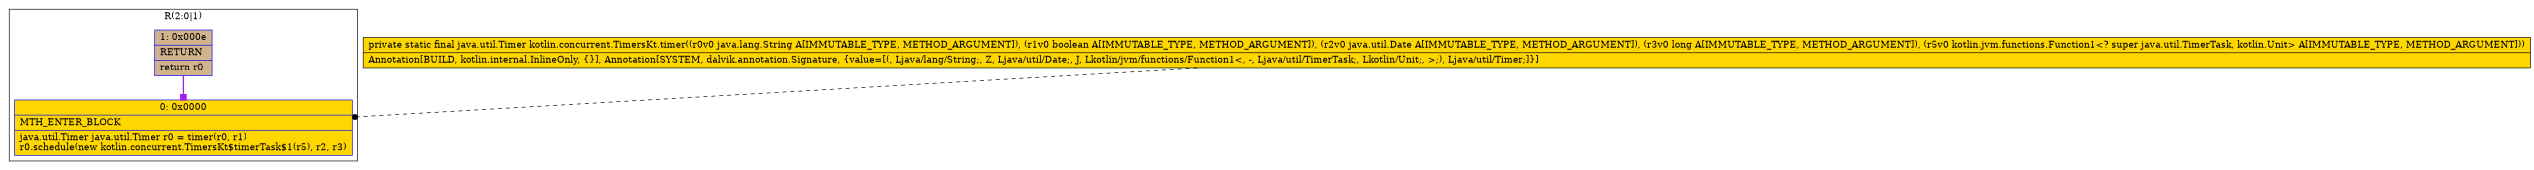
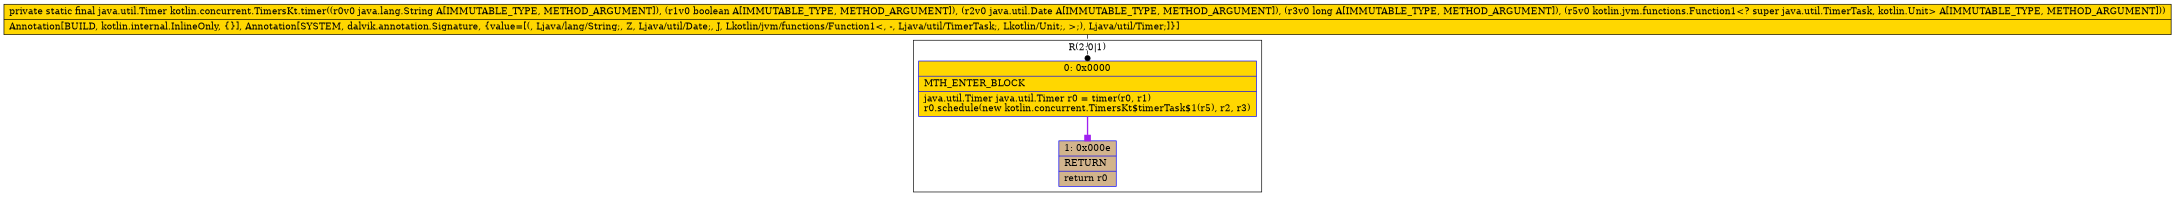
(183, 84) -> (1088, 125)
